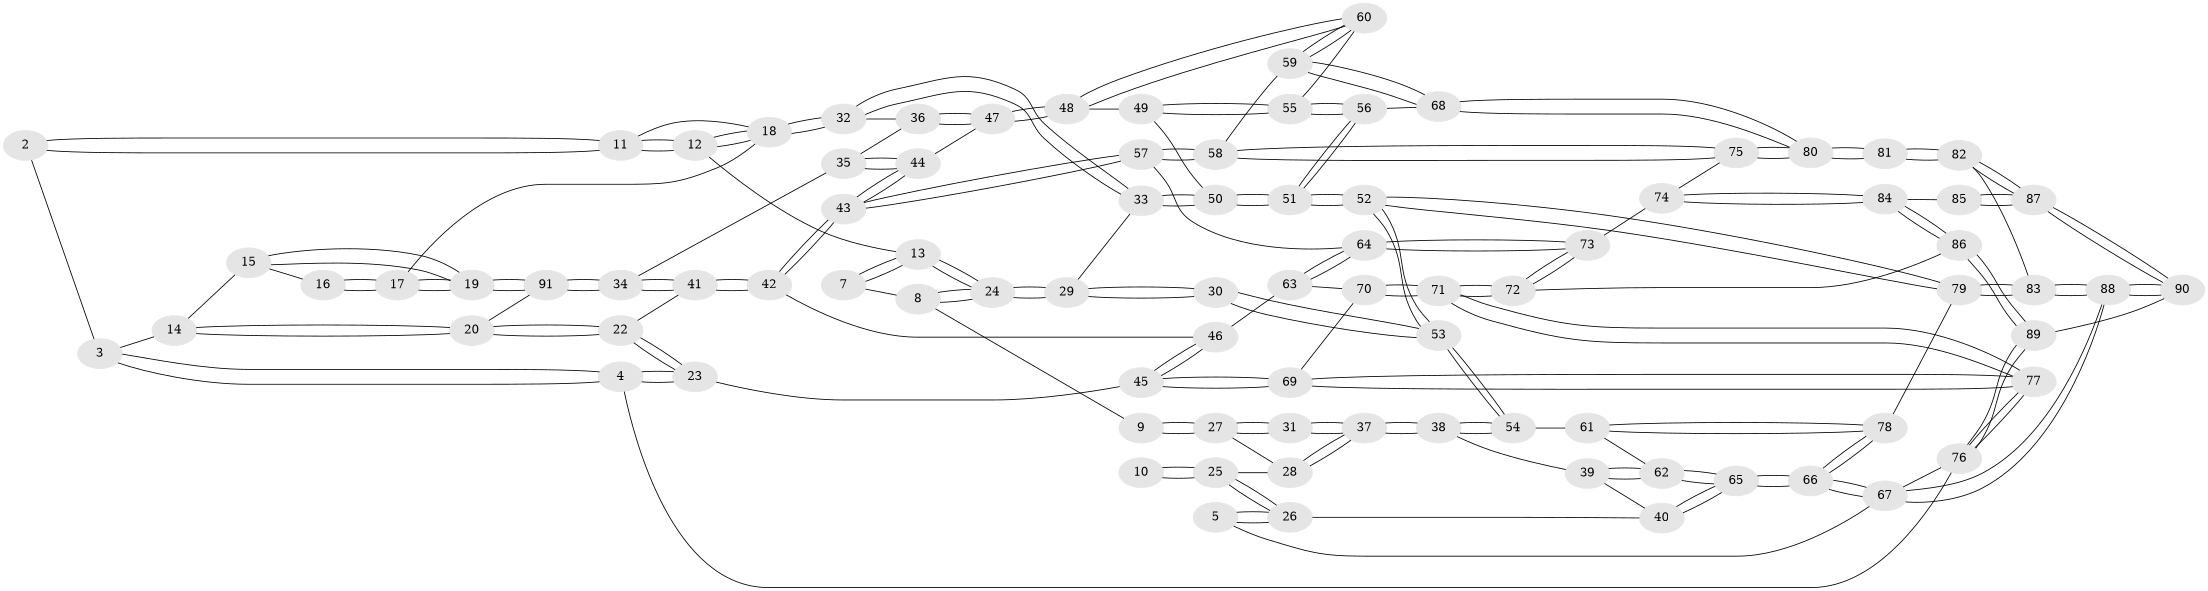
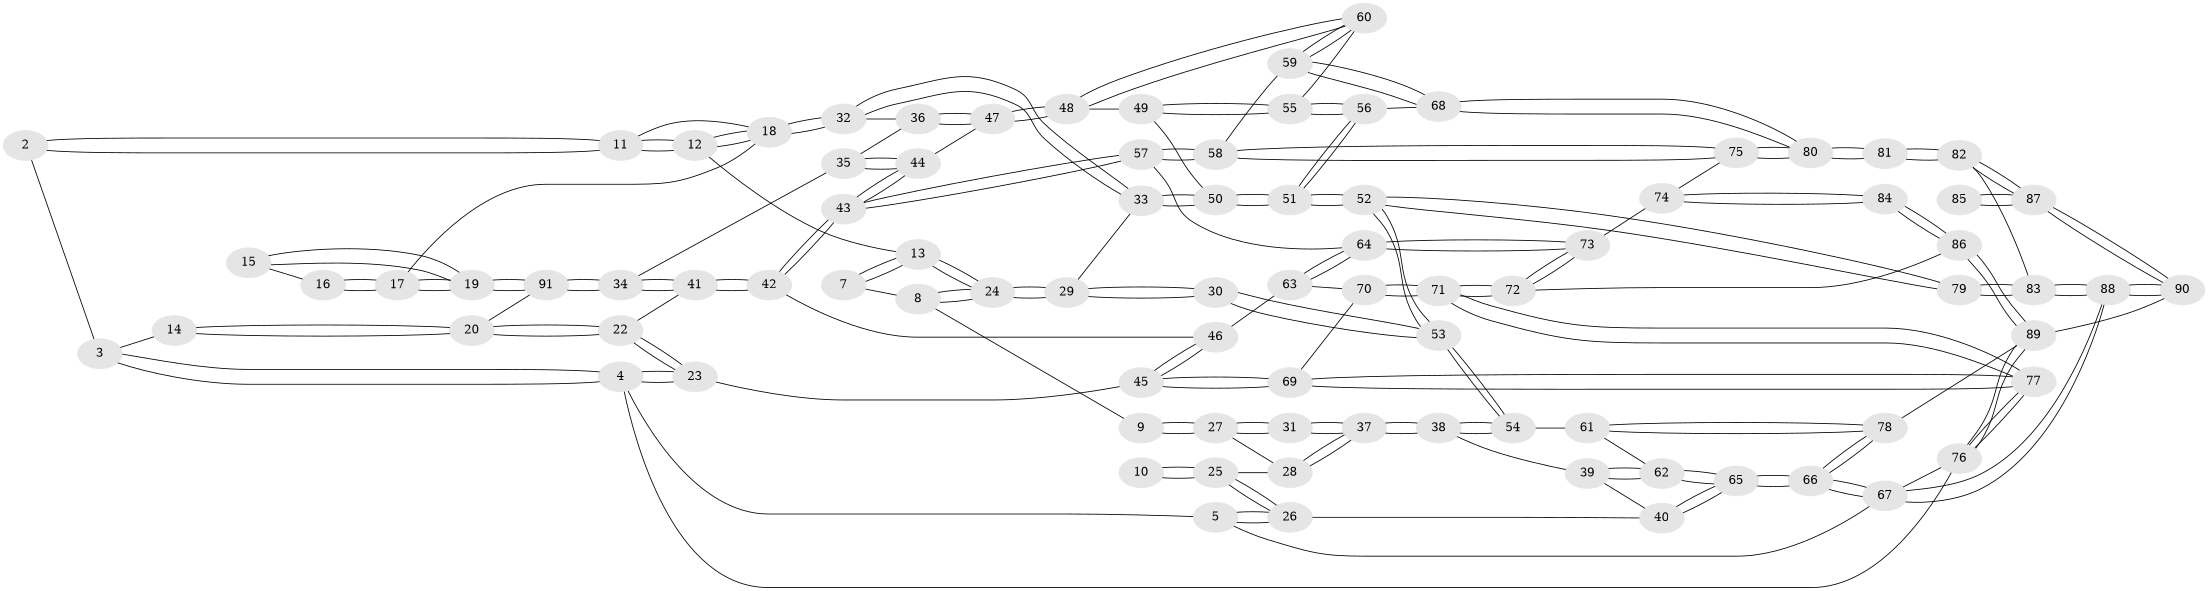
(1922, 200) -> none
(212, 297) -> none
(1922, 359) -> (1959, 382)
none -> (883, 514)
